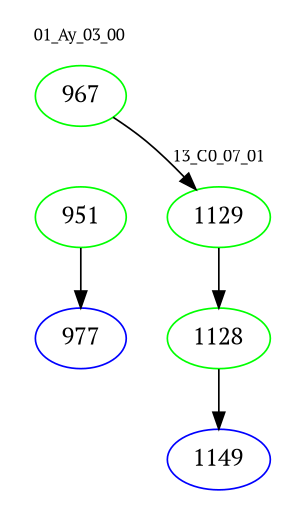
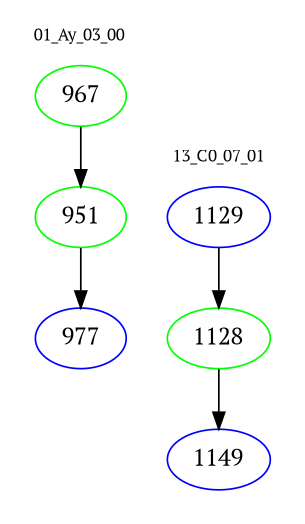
(164, 157) -> (81, 148)
(219, 217) -> (219, 217)
